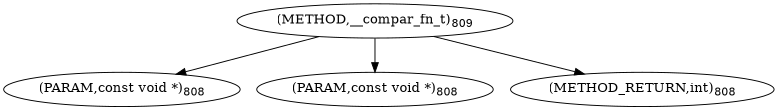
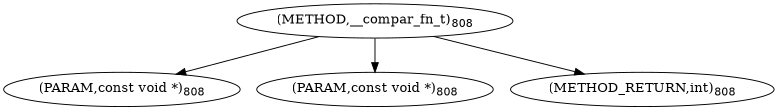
(463, 20) -> (463, 20)
